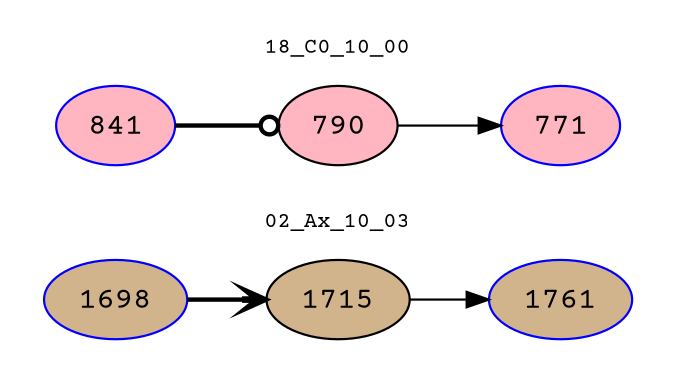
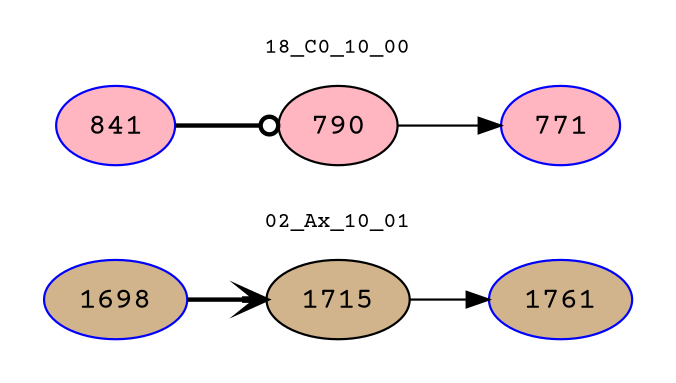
(338, 221) -> (338, 221)
